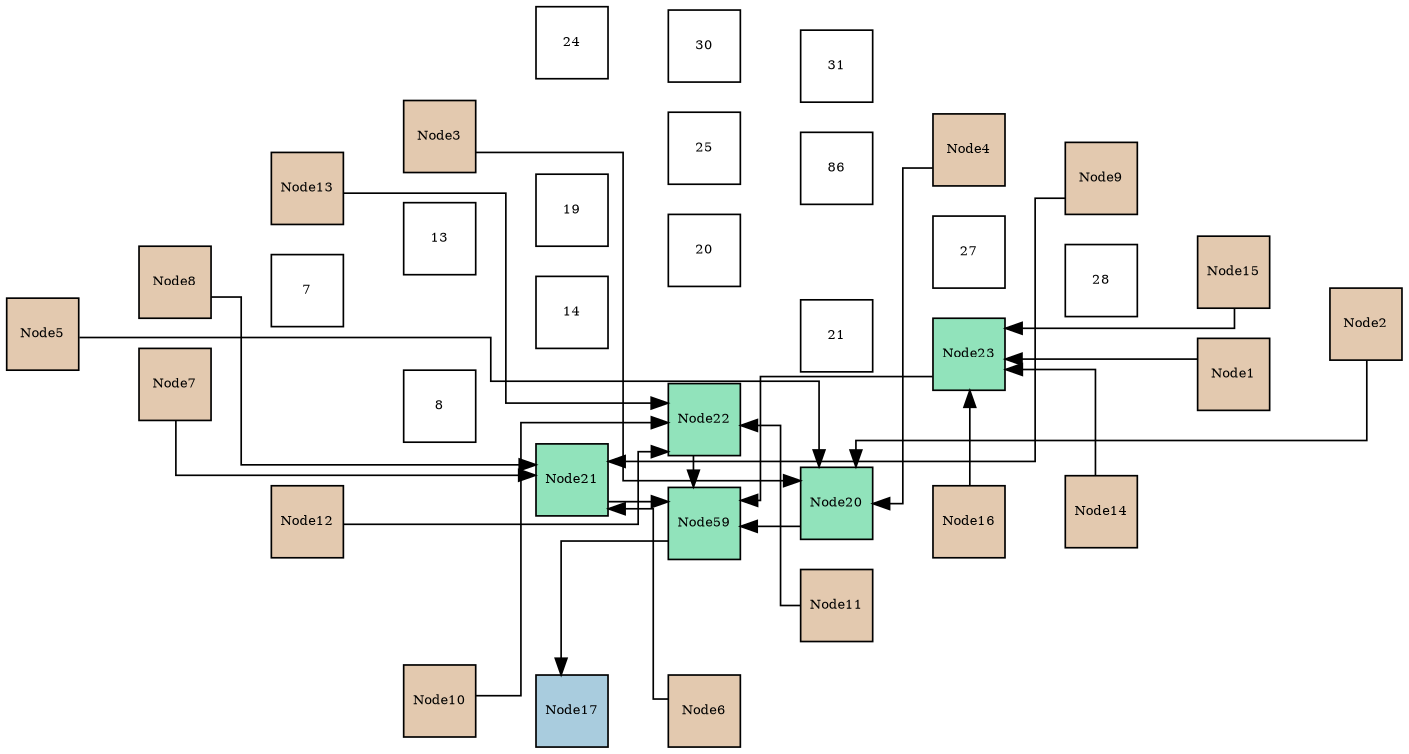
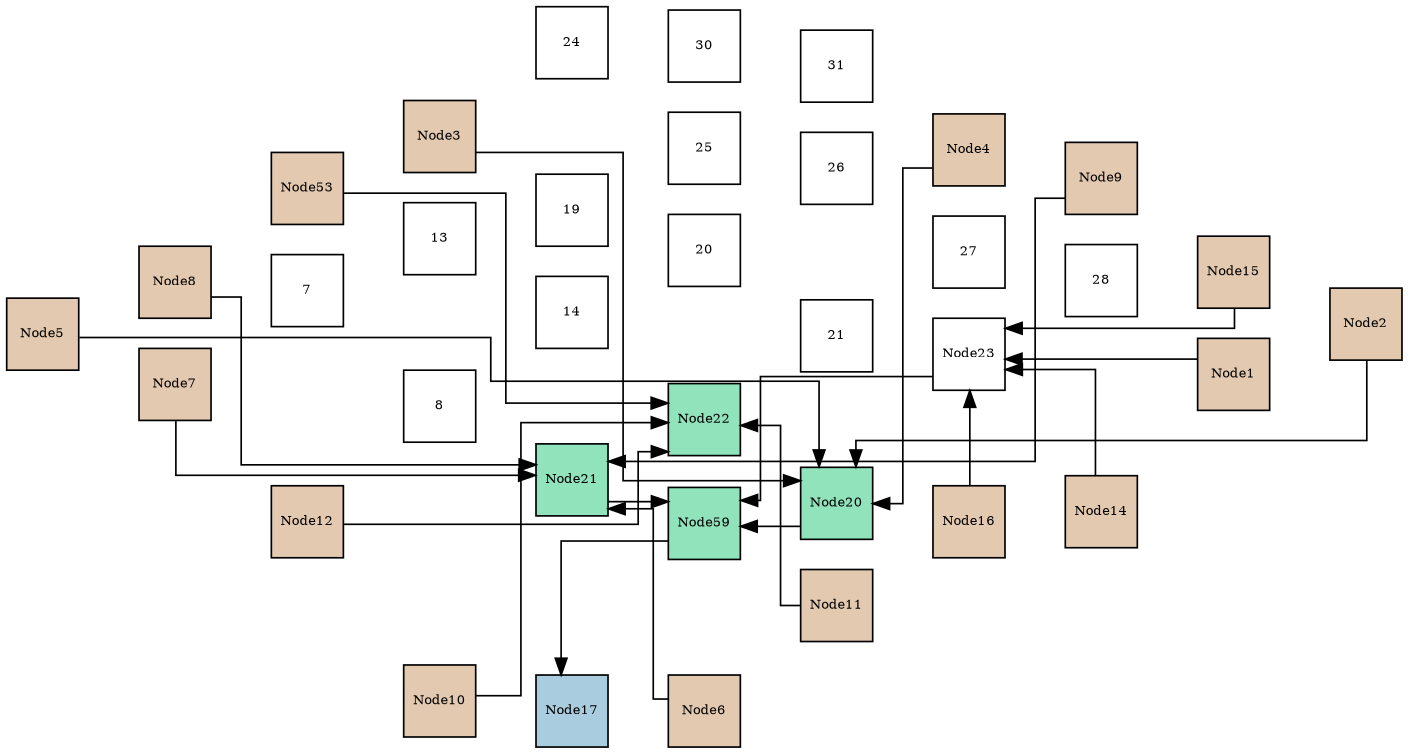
(837, 168) -> (837, 168)
(307, 188) -> (307, 188)
(969, 354) -> (969, 354)
(693, 463) -> none
